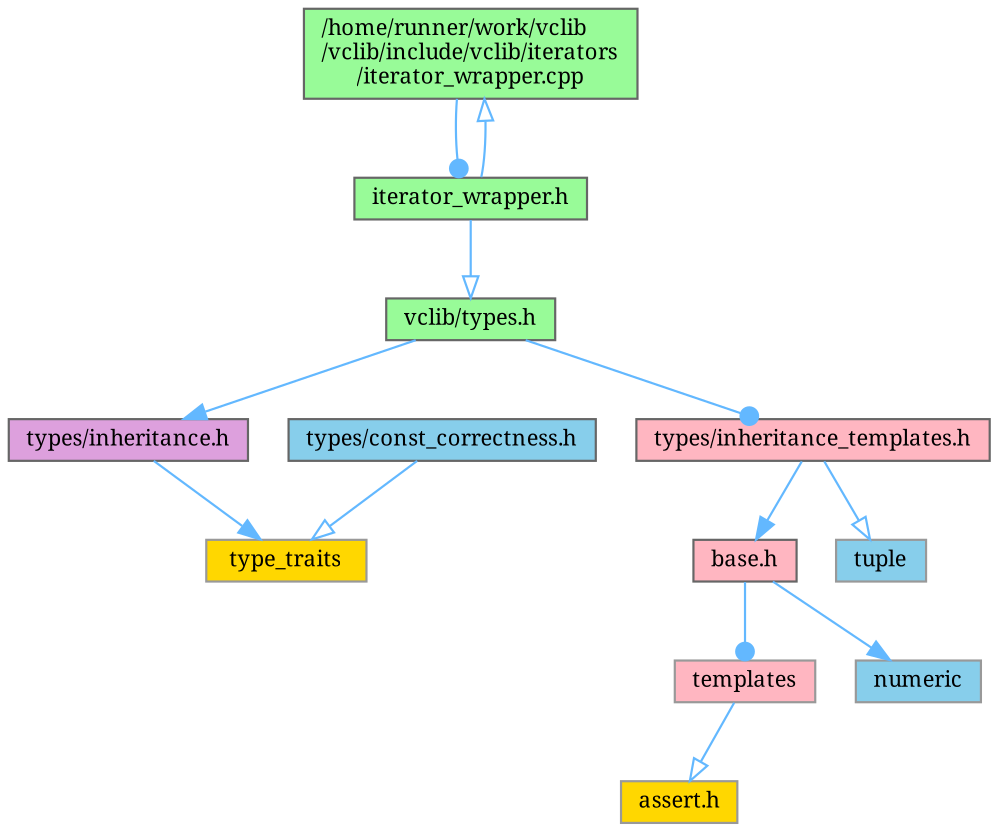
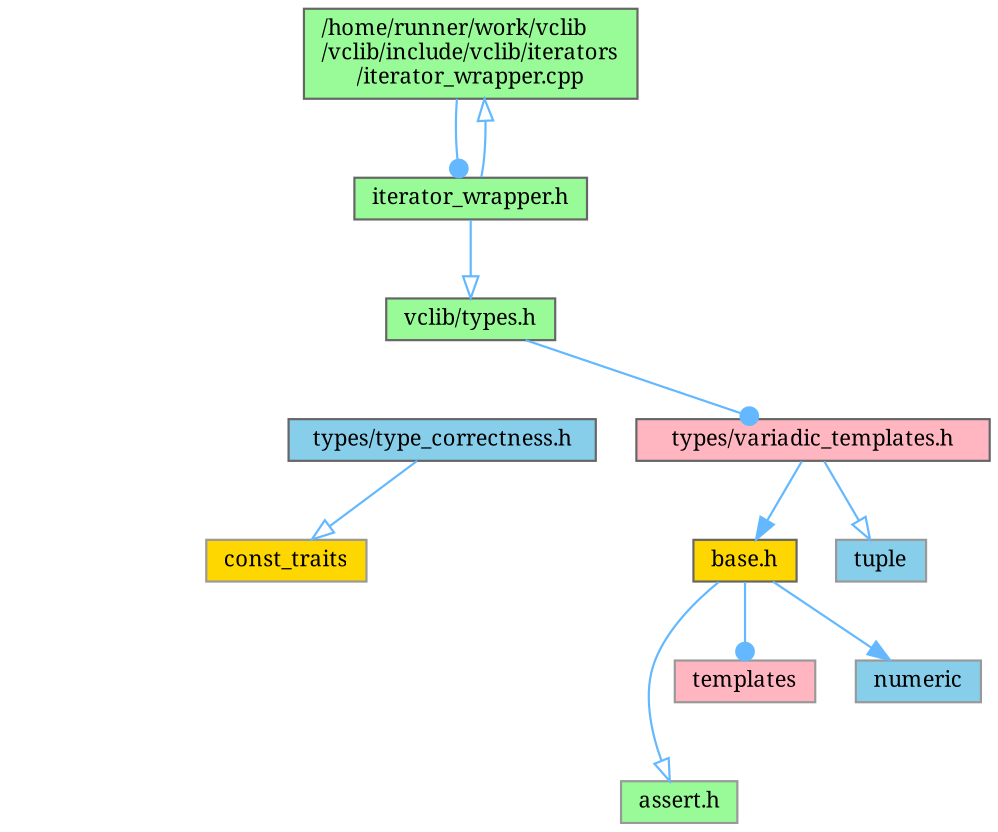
(128, 440) -> none
(442, 440) -> (442, 440)
(813, 440) -> (813, 440)
(286, 561) -> (286, 561)
(745, 561) -> (745, 561)
(718, 732) -> (655, 660)
(679, 802) -> (679, 802)
